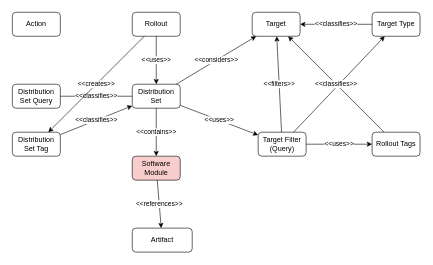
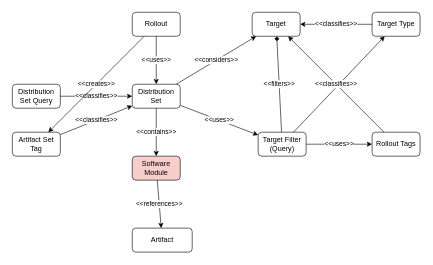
(36, 24) -> none
(277, 41) -> (277, 42)
(128, 96) -> (126, 96)
(36, 144) -> (36, 144)
